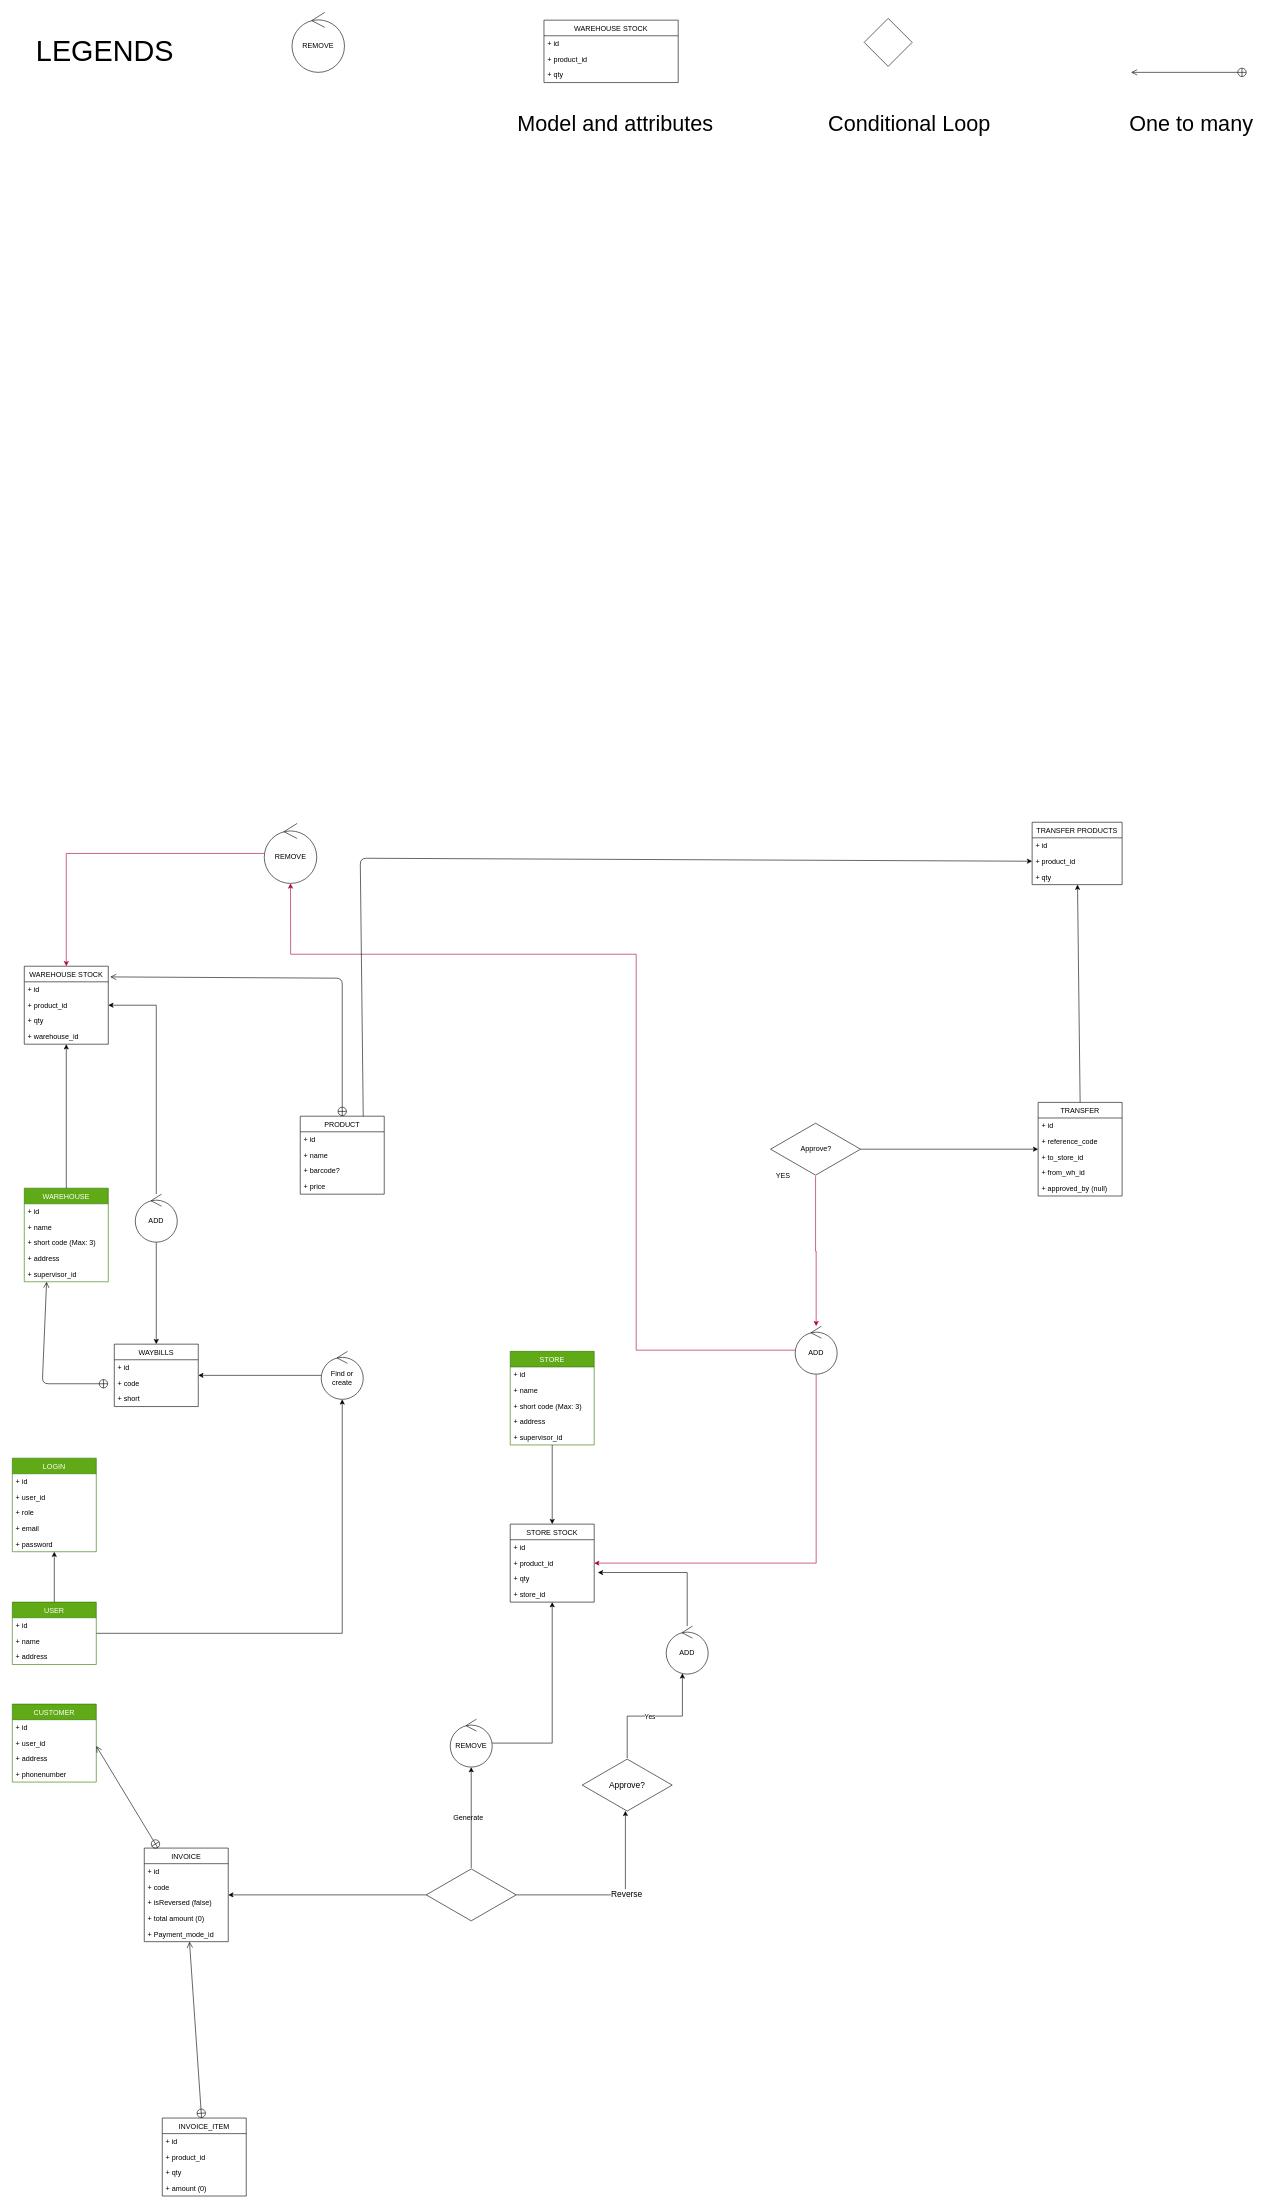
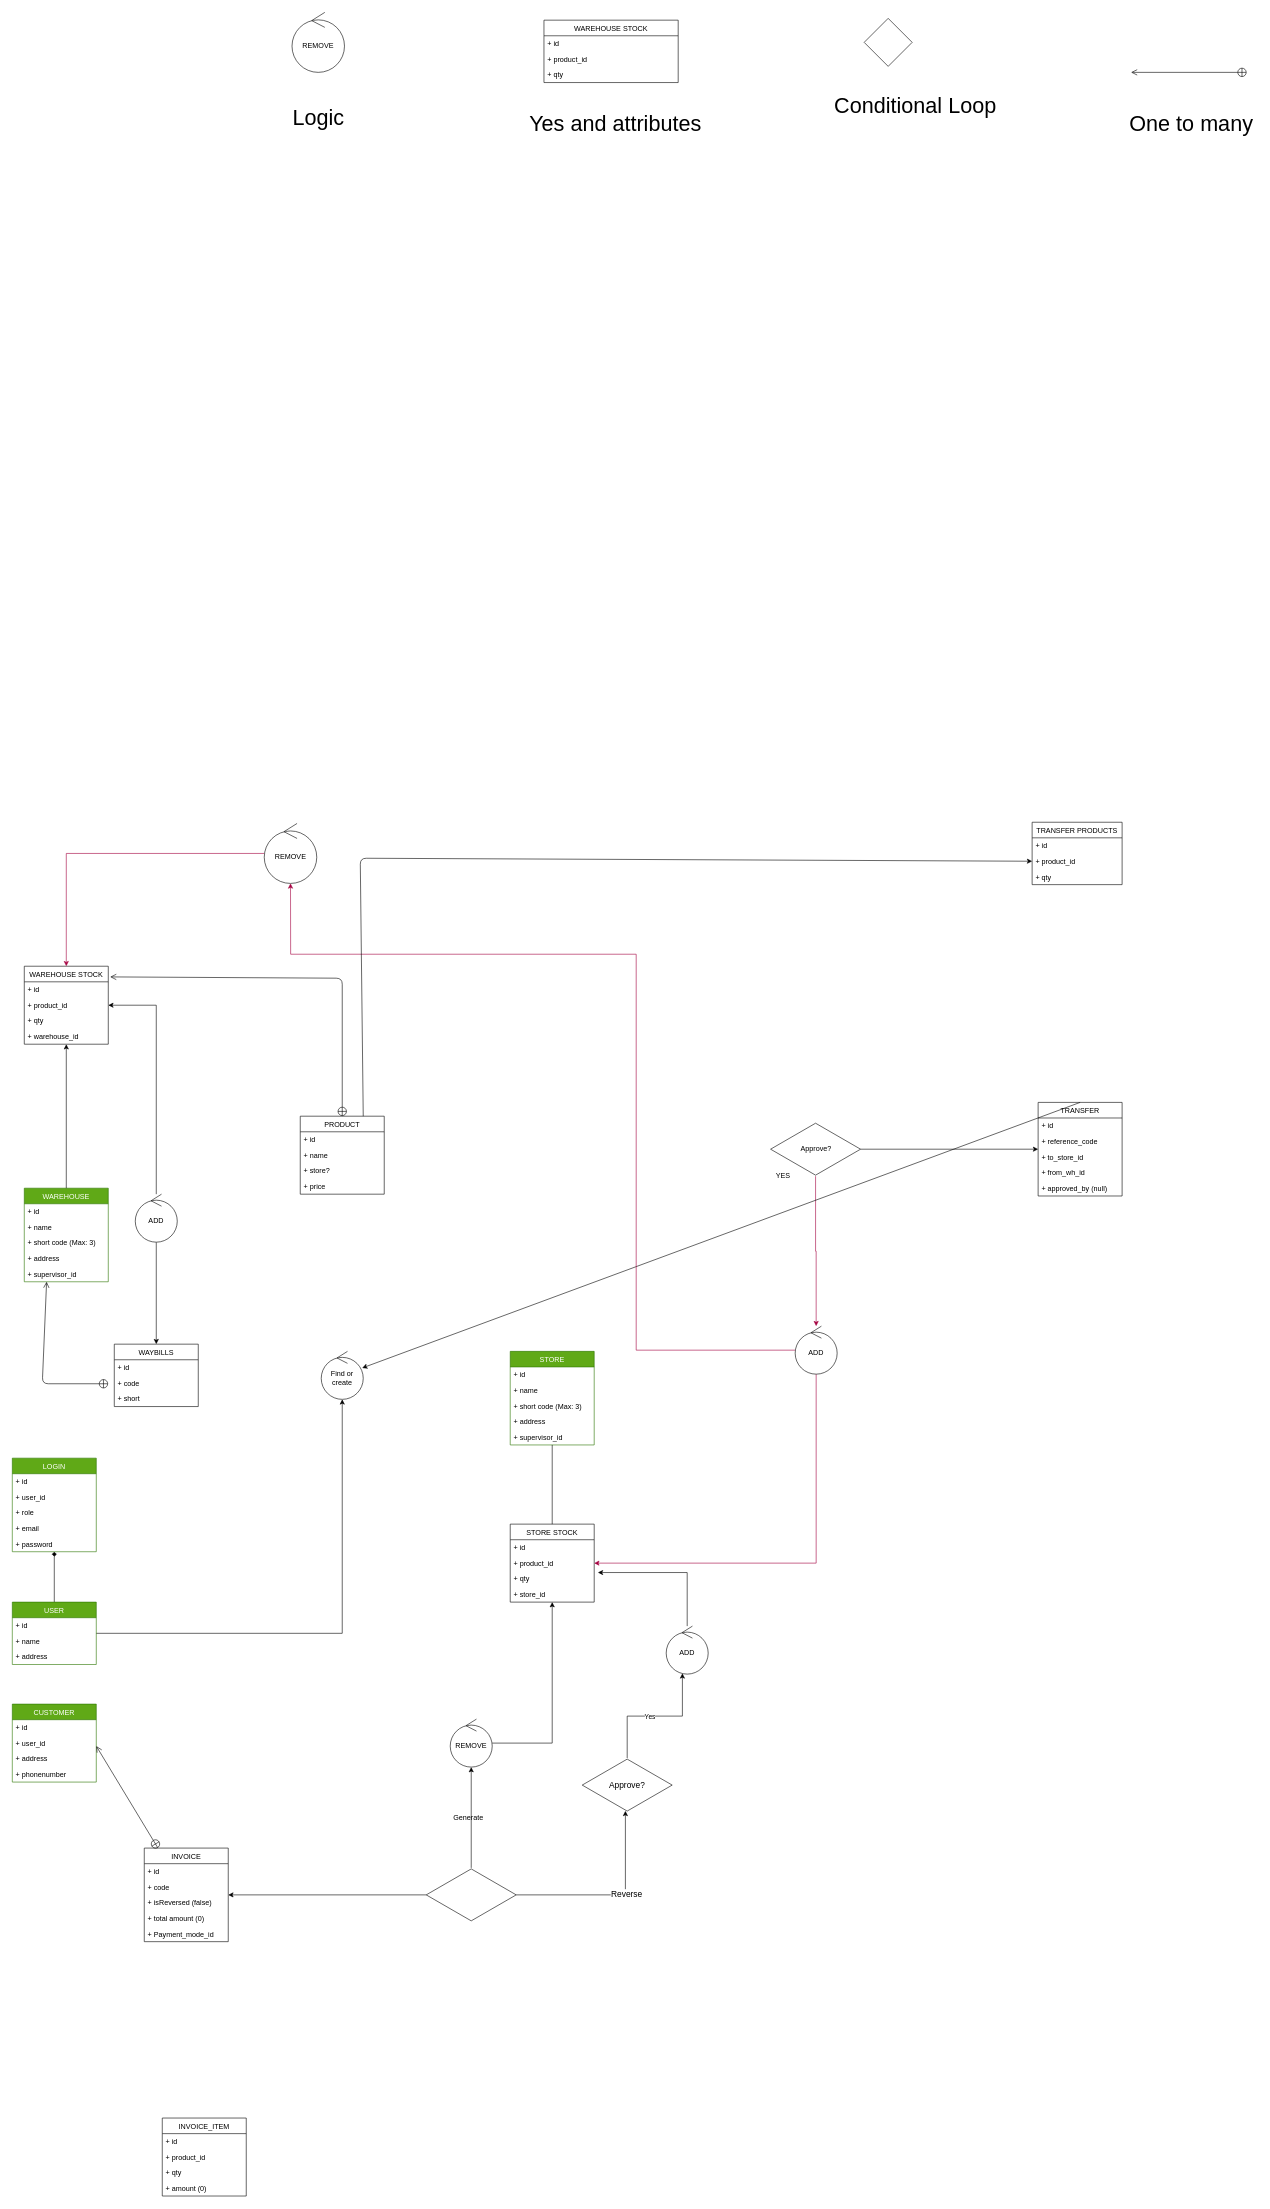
(105, 51) -> none
none -> (318, 117)
(616, 123) -> (616, 123)
(909, 123) -> (915, 105)
(1079, 968) -> (658, 1259)
(323, 1171) -> (319, 1171)
(262, 1376) -> none
(552, 1518) -> (552, 1519)
(54, 1557) -> (54, 1558)
(195, 2026) -> none
